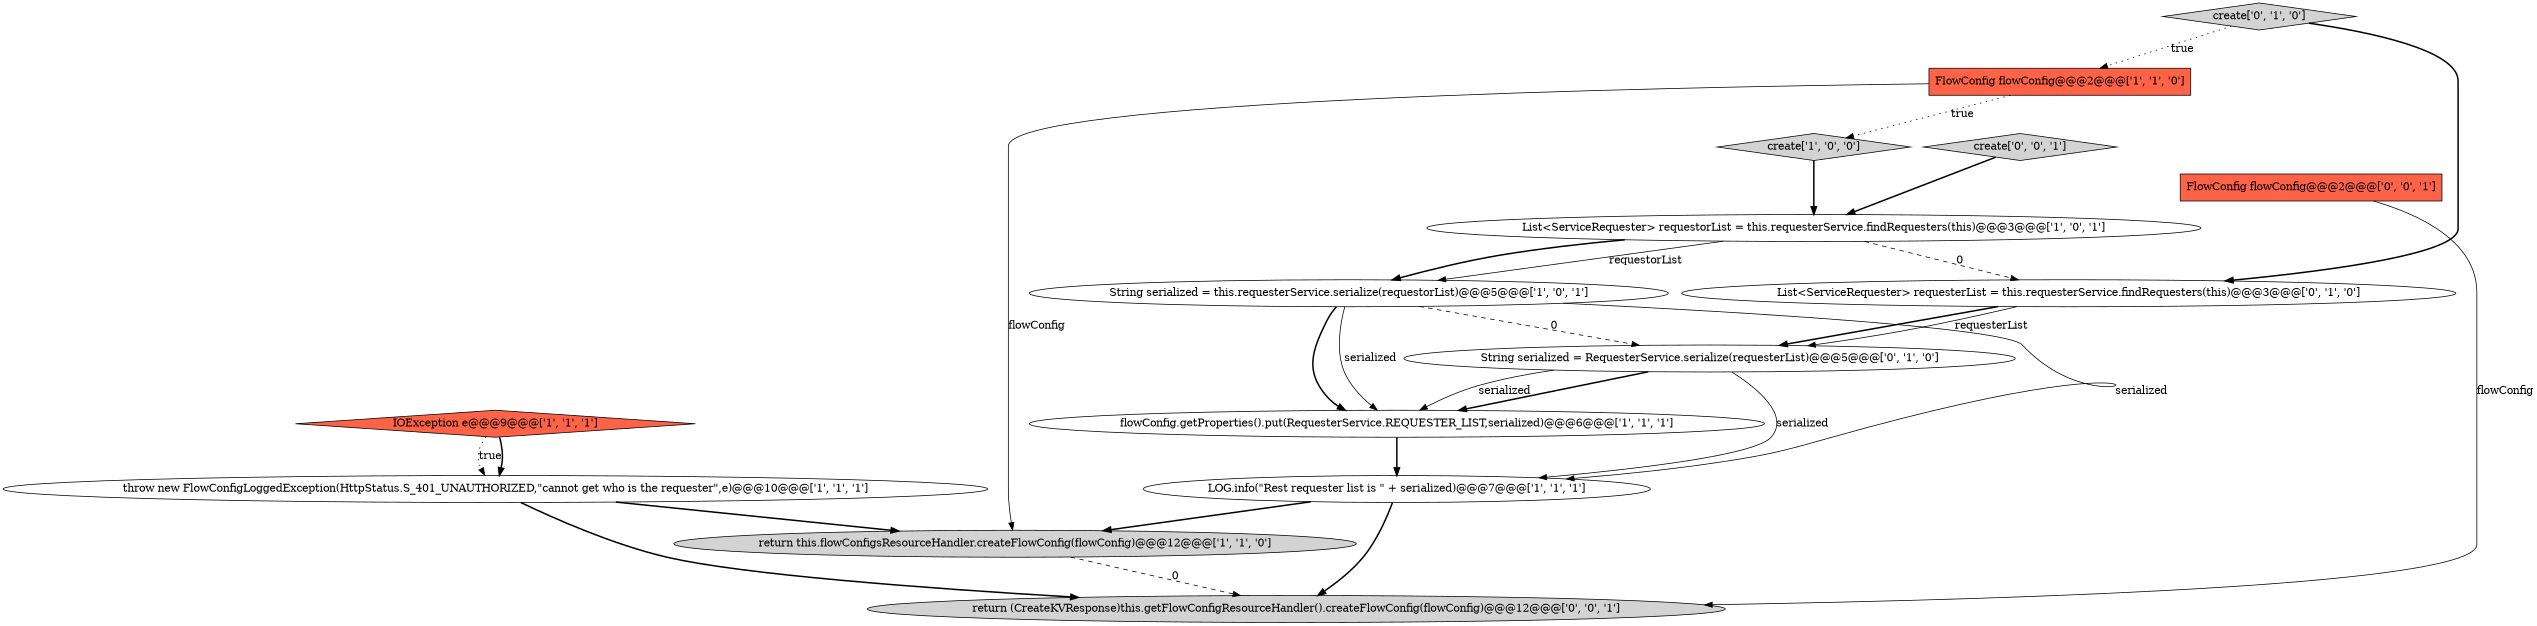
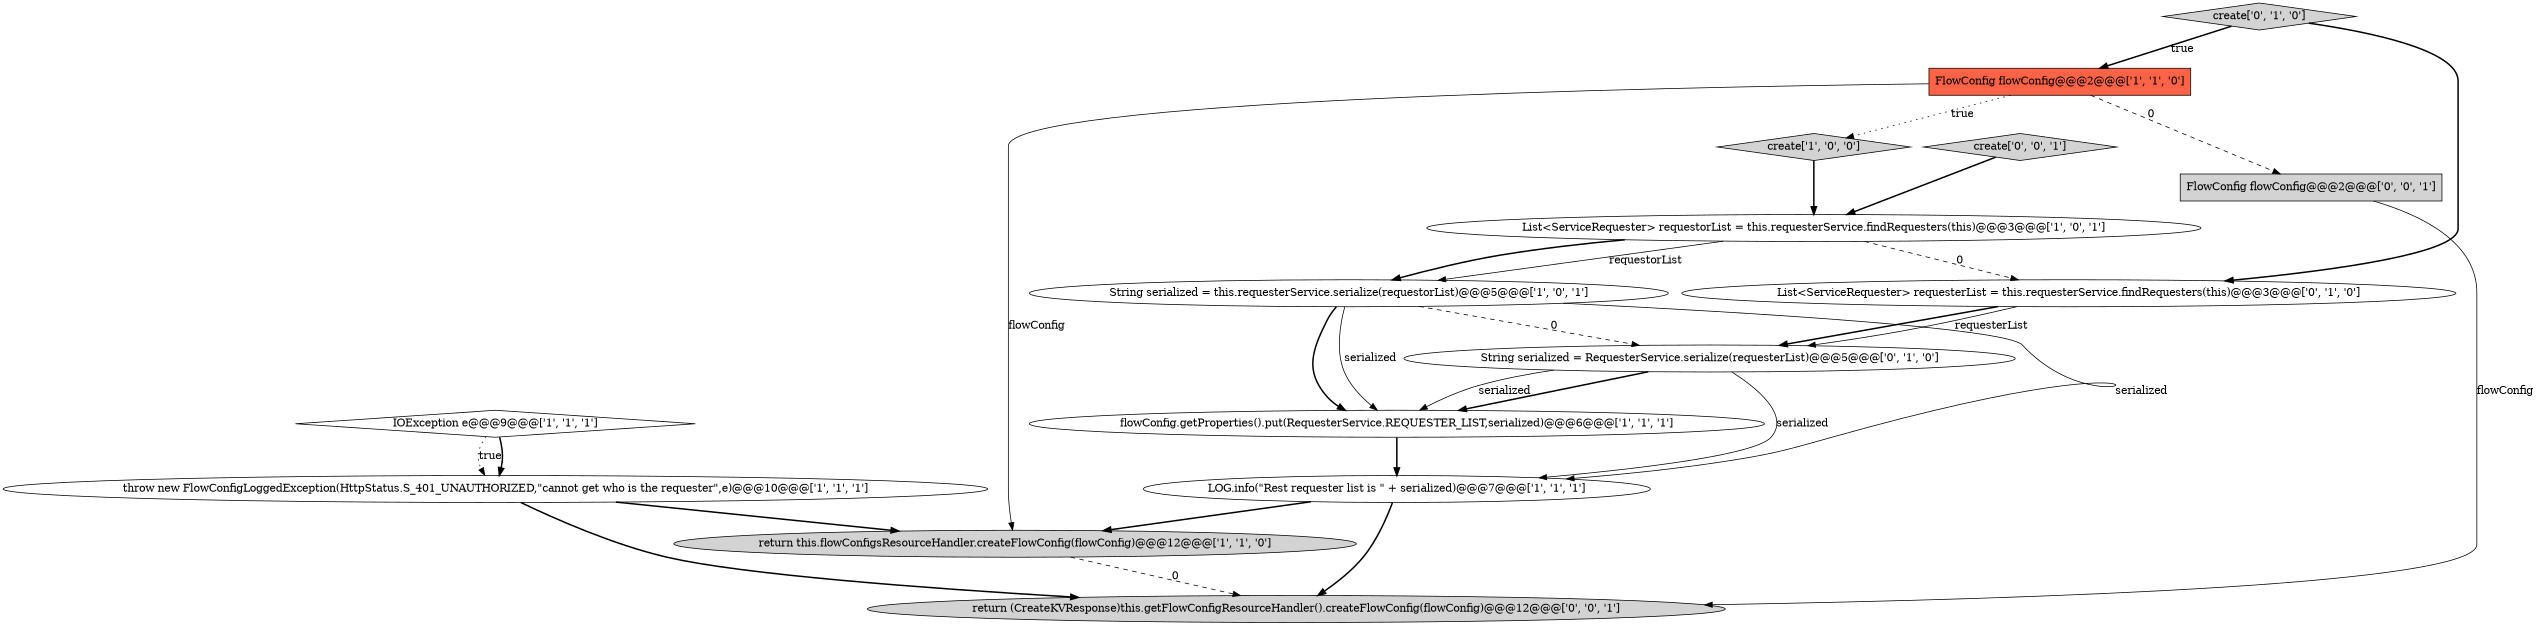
(2169, 46) -> (2169, 46)
none -> (2182, 133)
(2311, 188) -> (2311, 188)
(495, 424) -> (495, 424)
